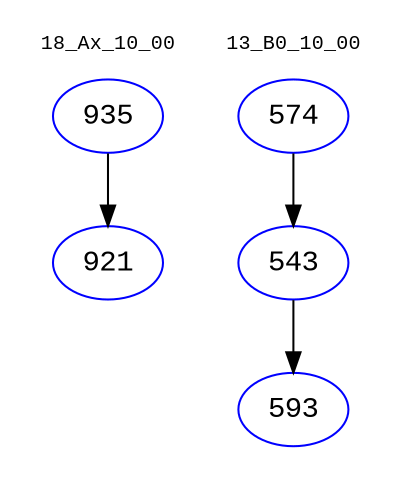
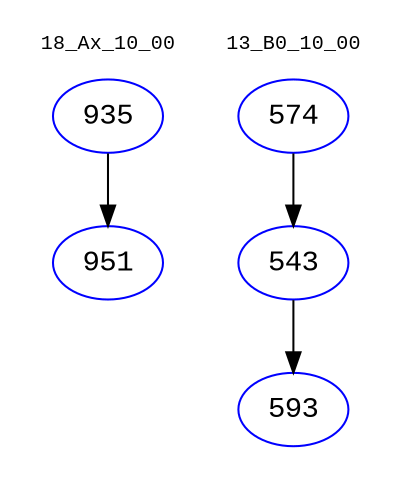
(108, 263) -> (108, 263)
